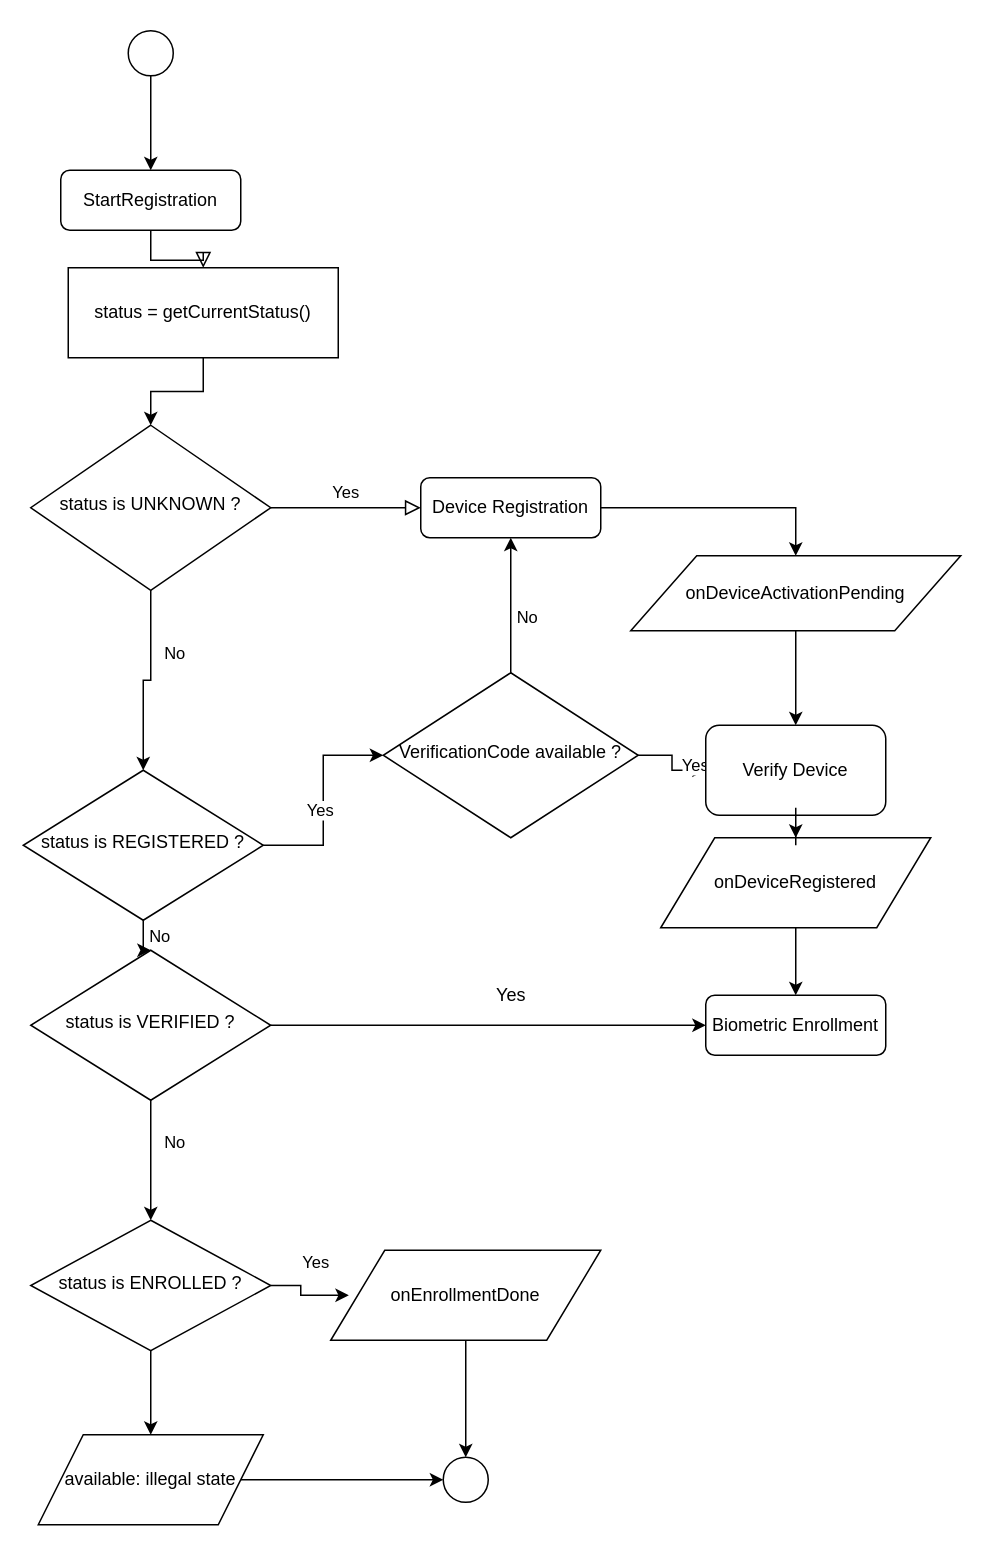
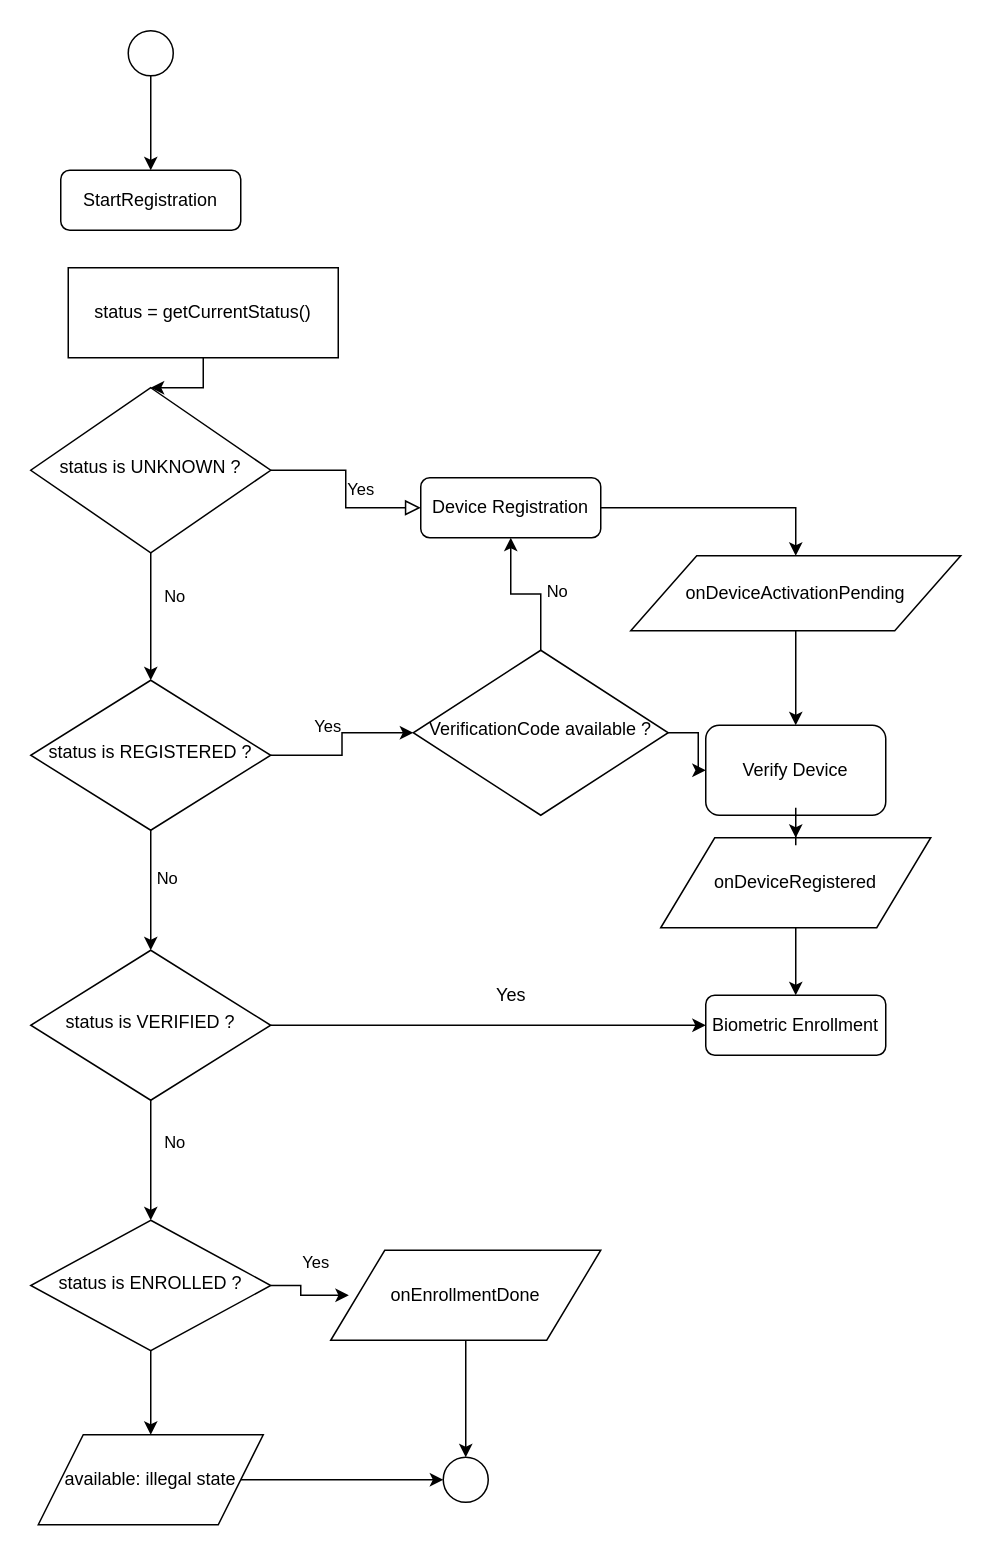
(165, 260) -> none
(151, 508) -> (151, 470)
(511, 755) -> (541, 733)
(143, 845) -> (151, 755)
